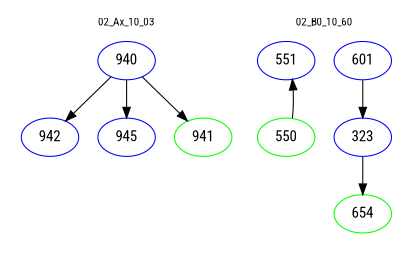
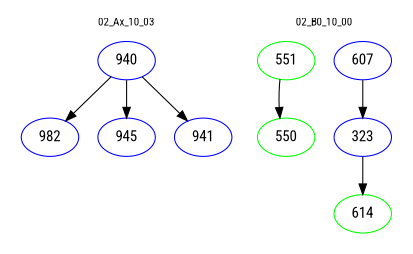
(324, 23) -> (324, 23)
(286, 61) -> (286, 61)
(363, 61) -> (363, 61)
(293, 104) -> (279, 93)
(50, 137) -> (50, 137)
(203, 137) -> (203, 137)
(363, 214) -> (363, 214)
